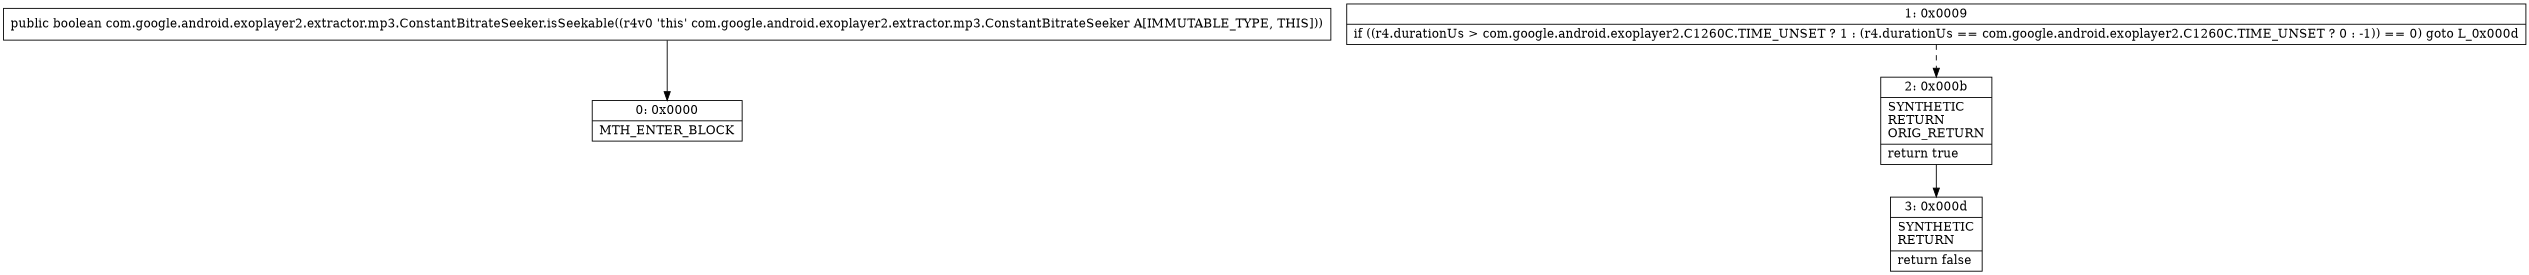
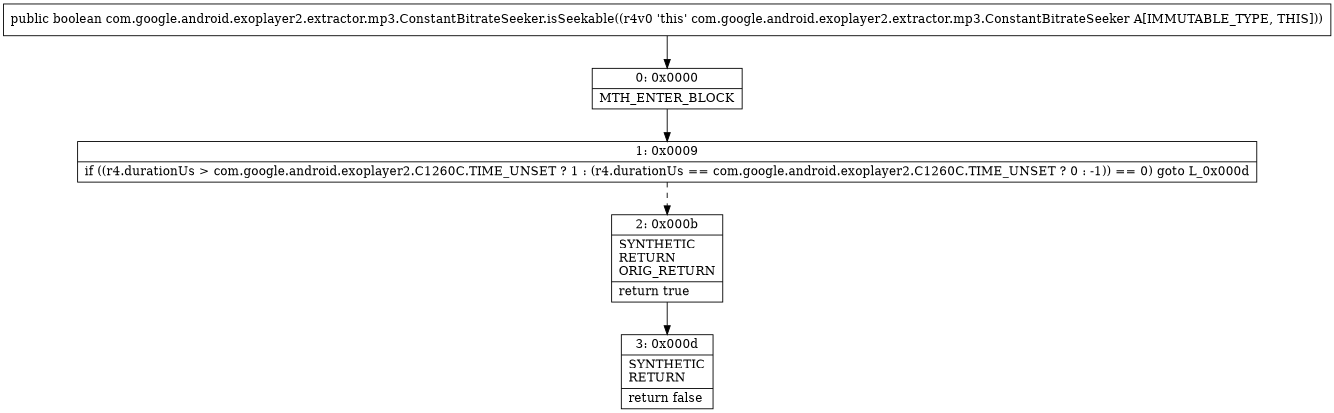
none -> (667, 121)
